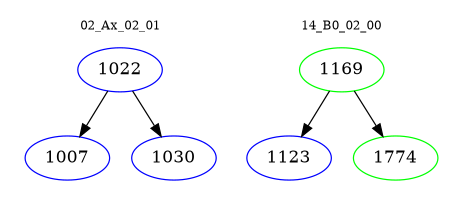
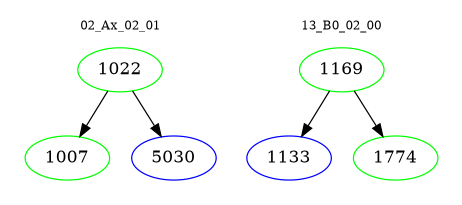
(342, 26) -> (342, 26)
(120, 70) -> (120, 70)
(67, 158) -> (67, 158)
(174, 158) -> (174, 158)
(289, 158) -> (289, 158)
